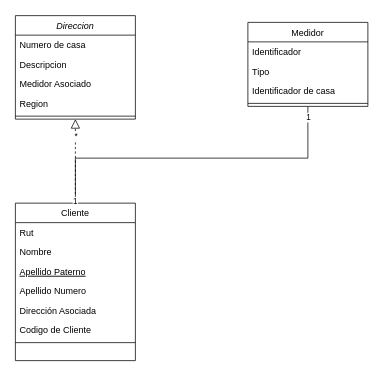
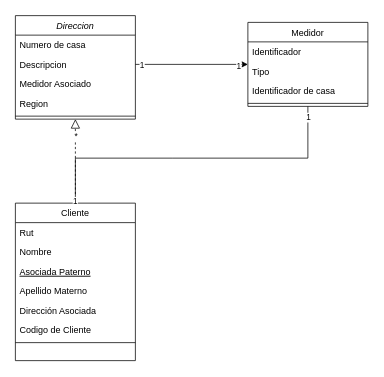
none -> (190, 64)
(55, 272) -> (57, 272)
(53, 291) -> (55, 291)
